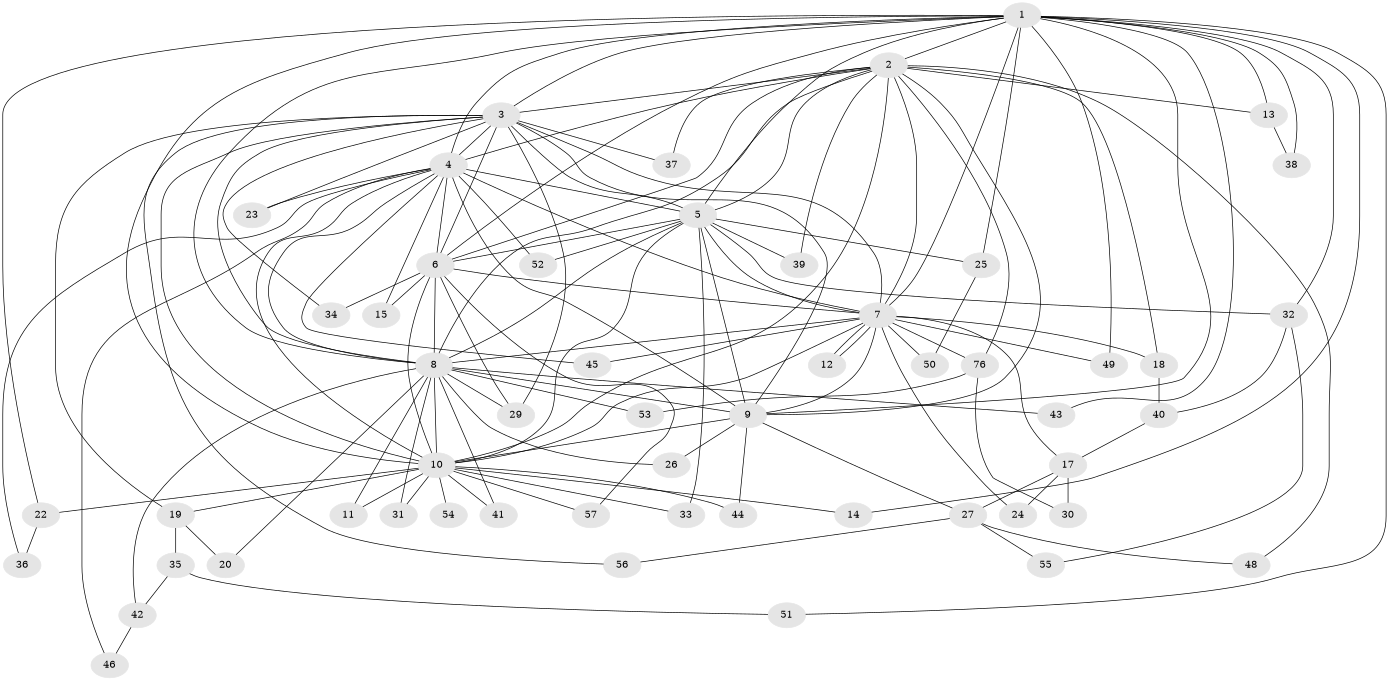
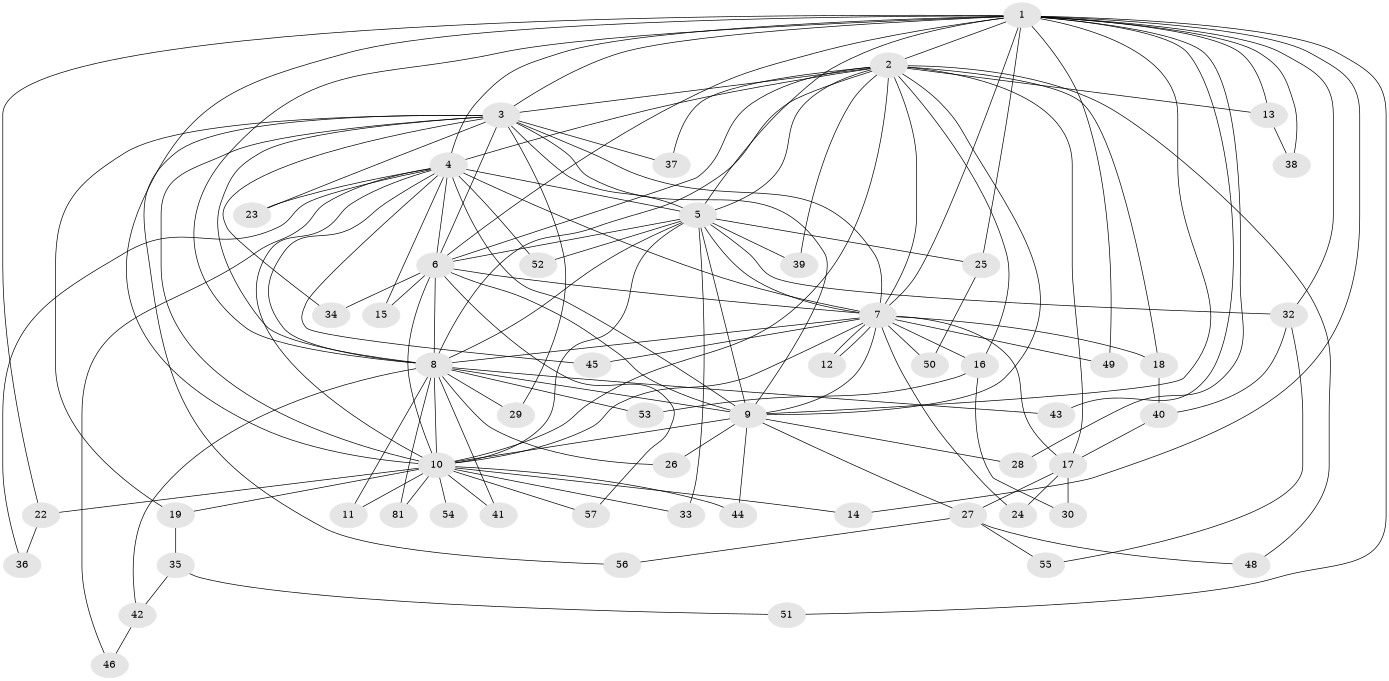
(475, 140) -> none
none -> (1072, 206)
(472, 342) -> (588, 332)
(980, 365) -> (980, 365)
none -> (1018, 465)
(399, 515) -> (399, 515)
(226, 565) -> none
